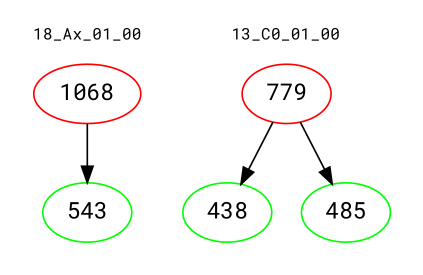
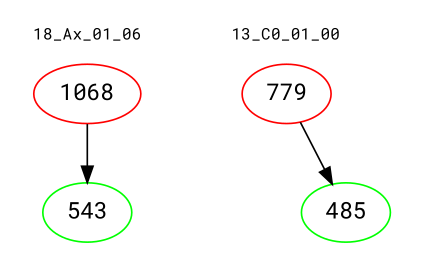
(88, 35) -> (88, 35)
(227, 212) -> none
